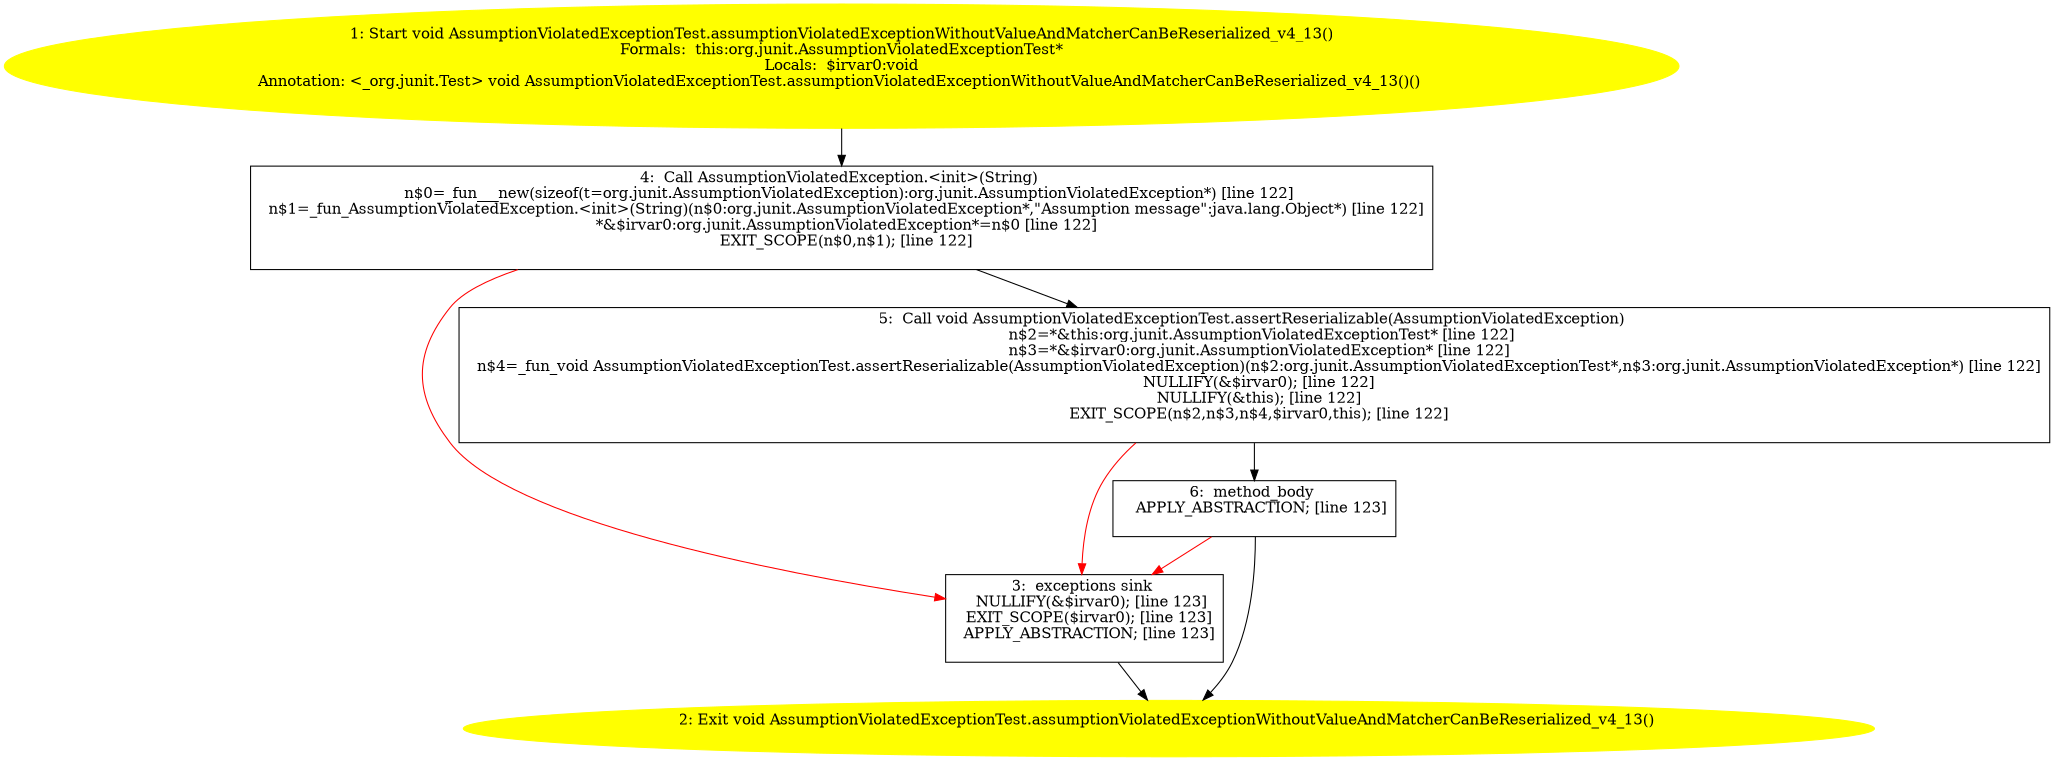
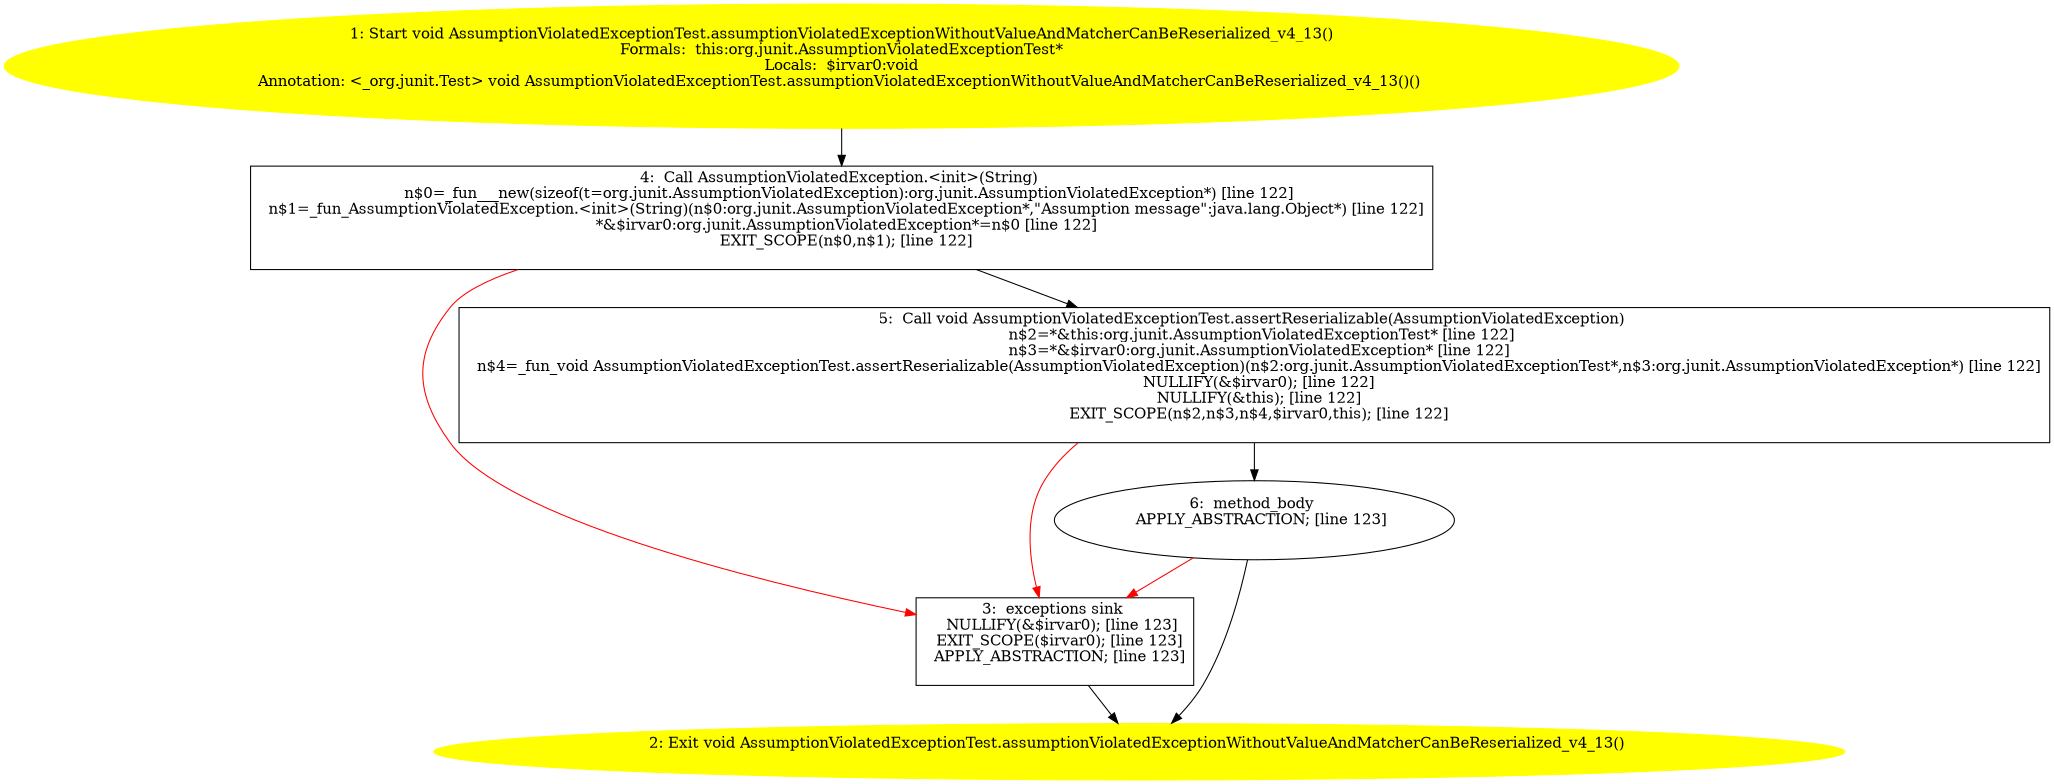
(1254, 509) -> (1254, 520)
